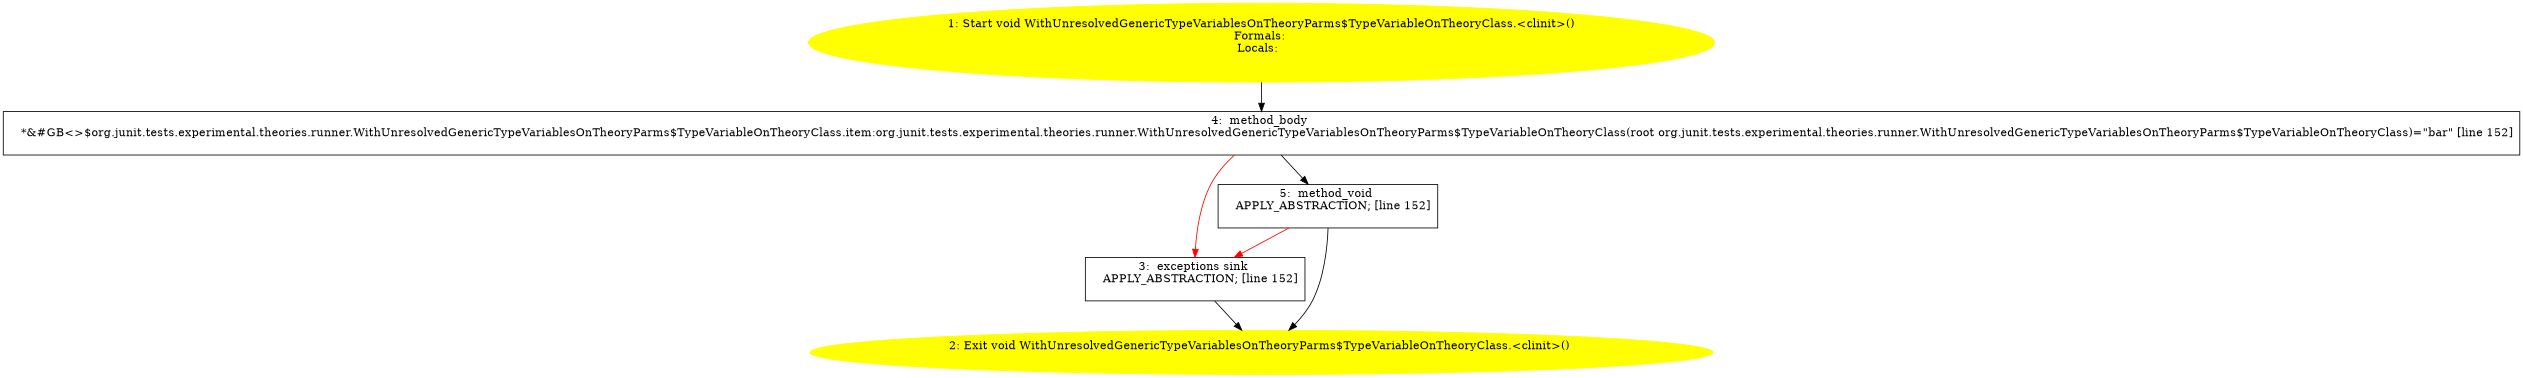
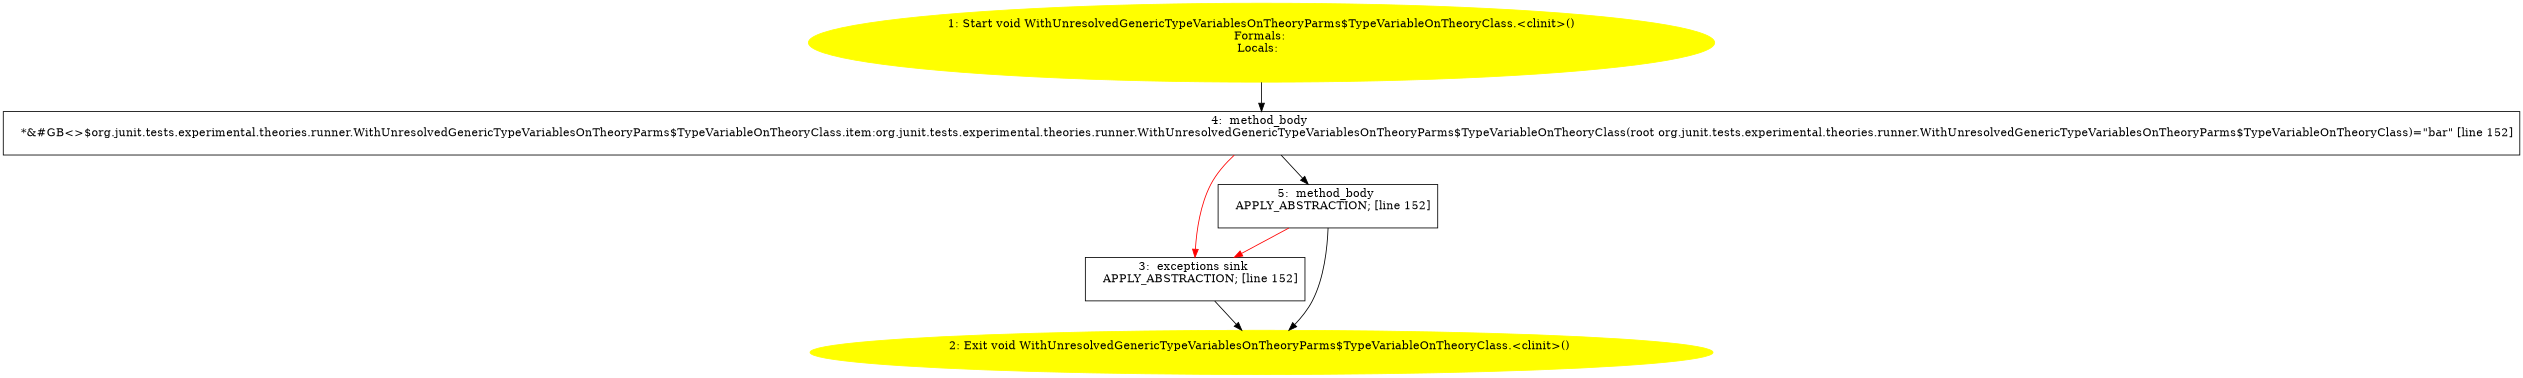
(1328, 206) -> (1328, 206)
